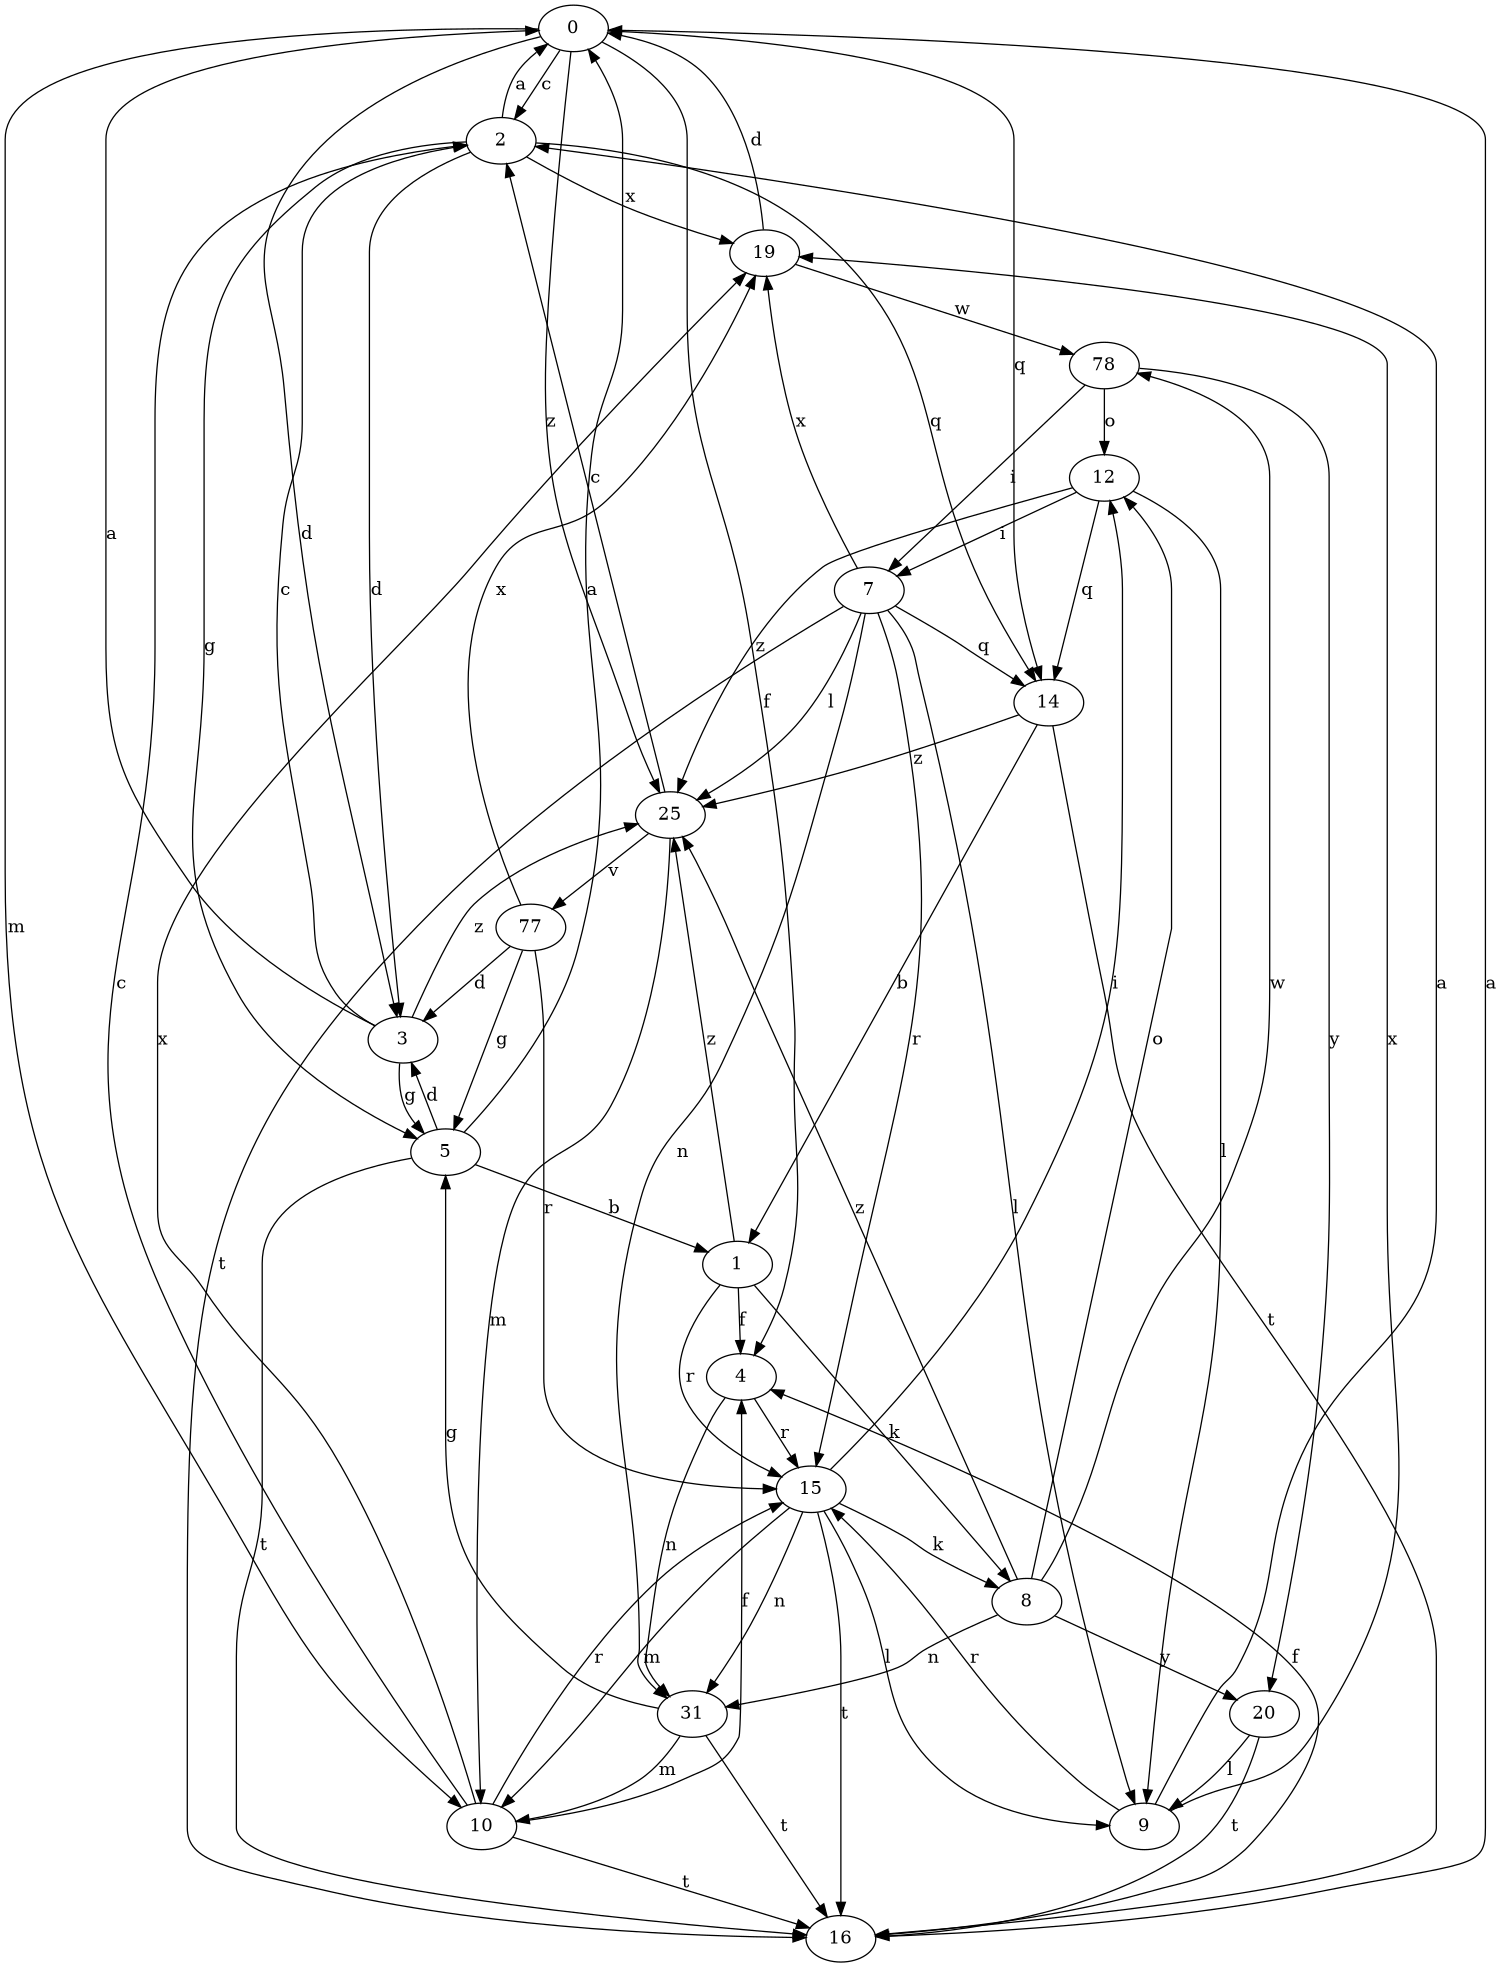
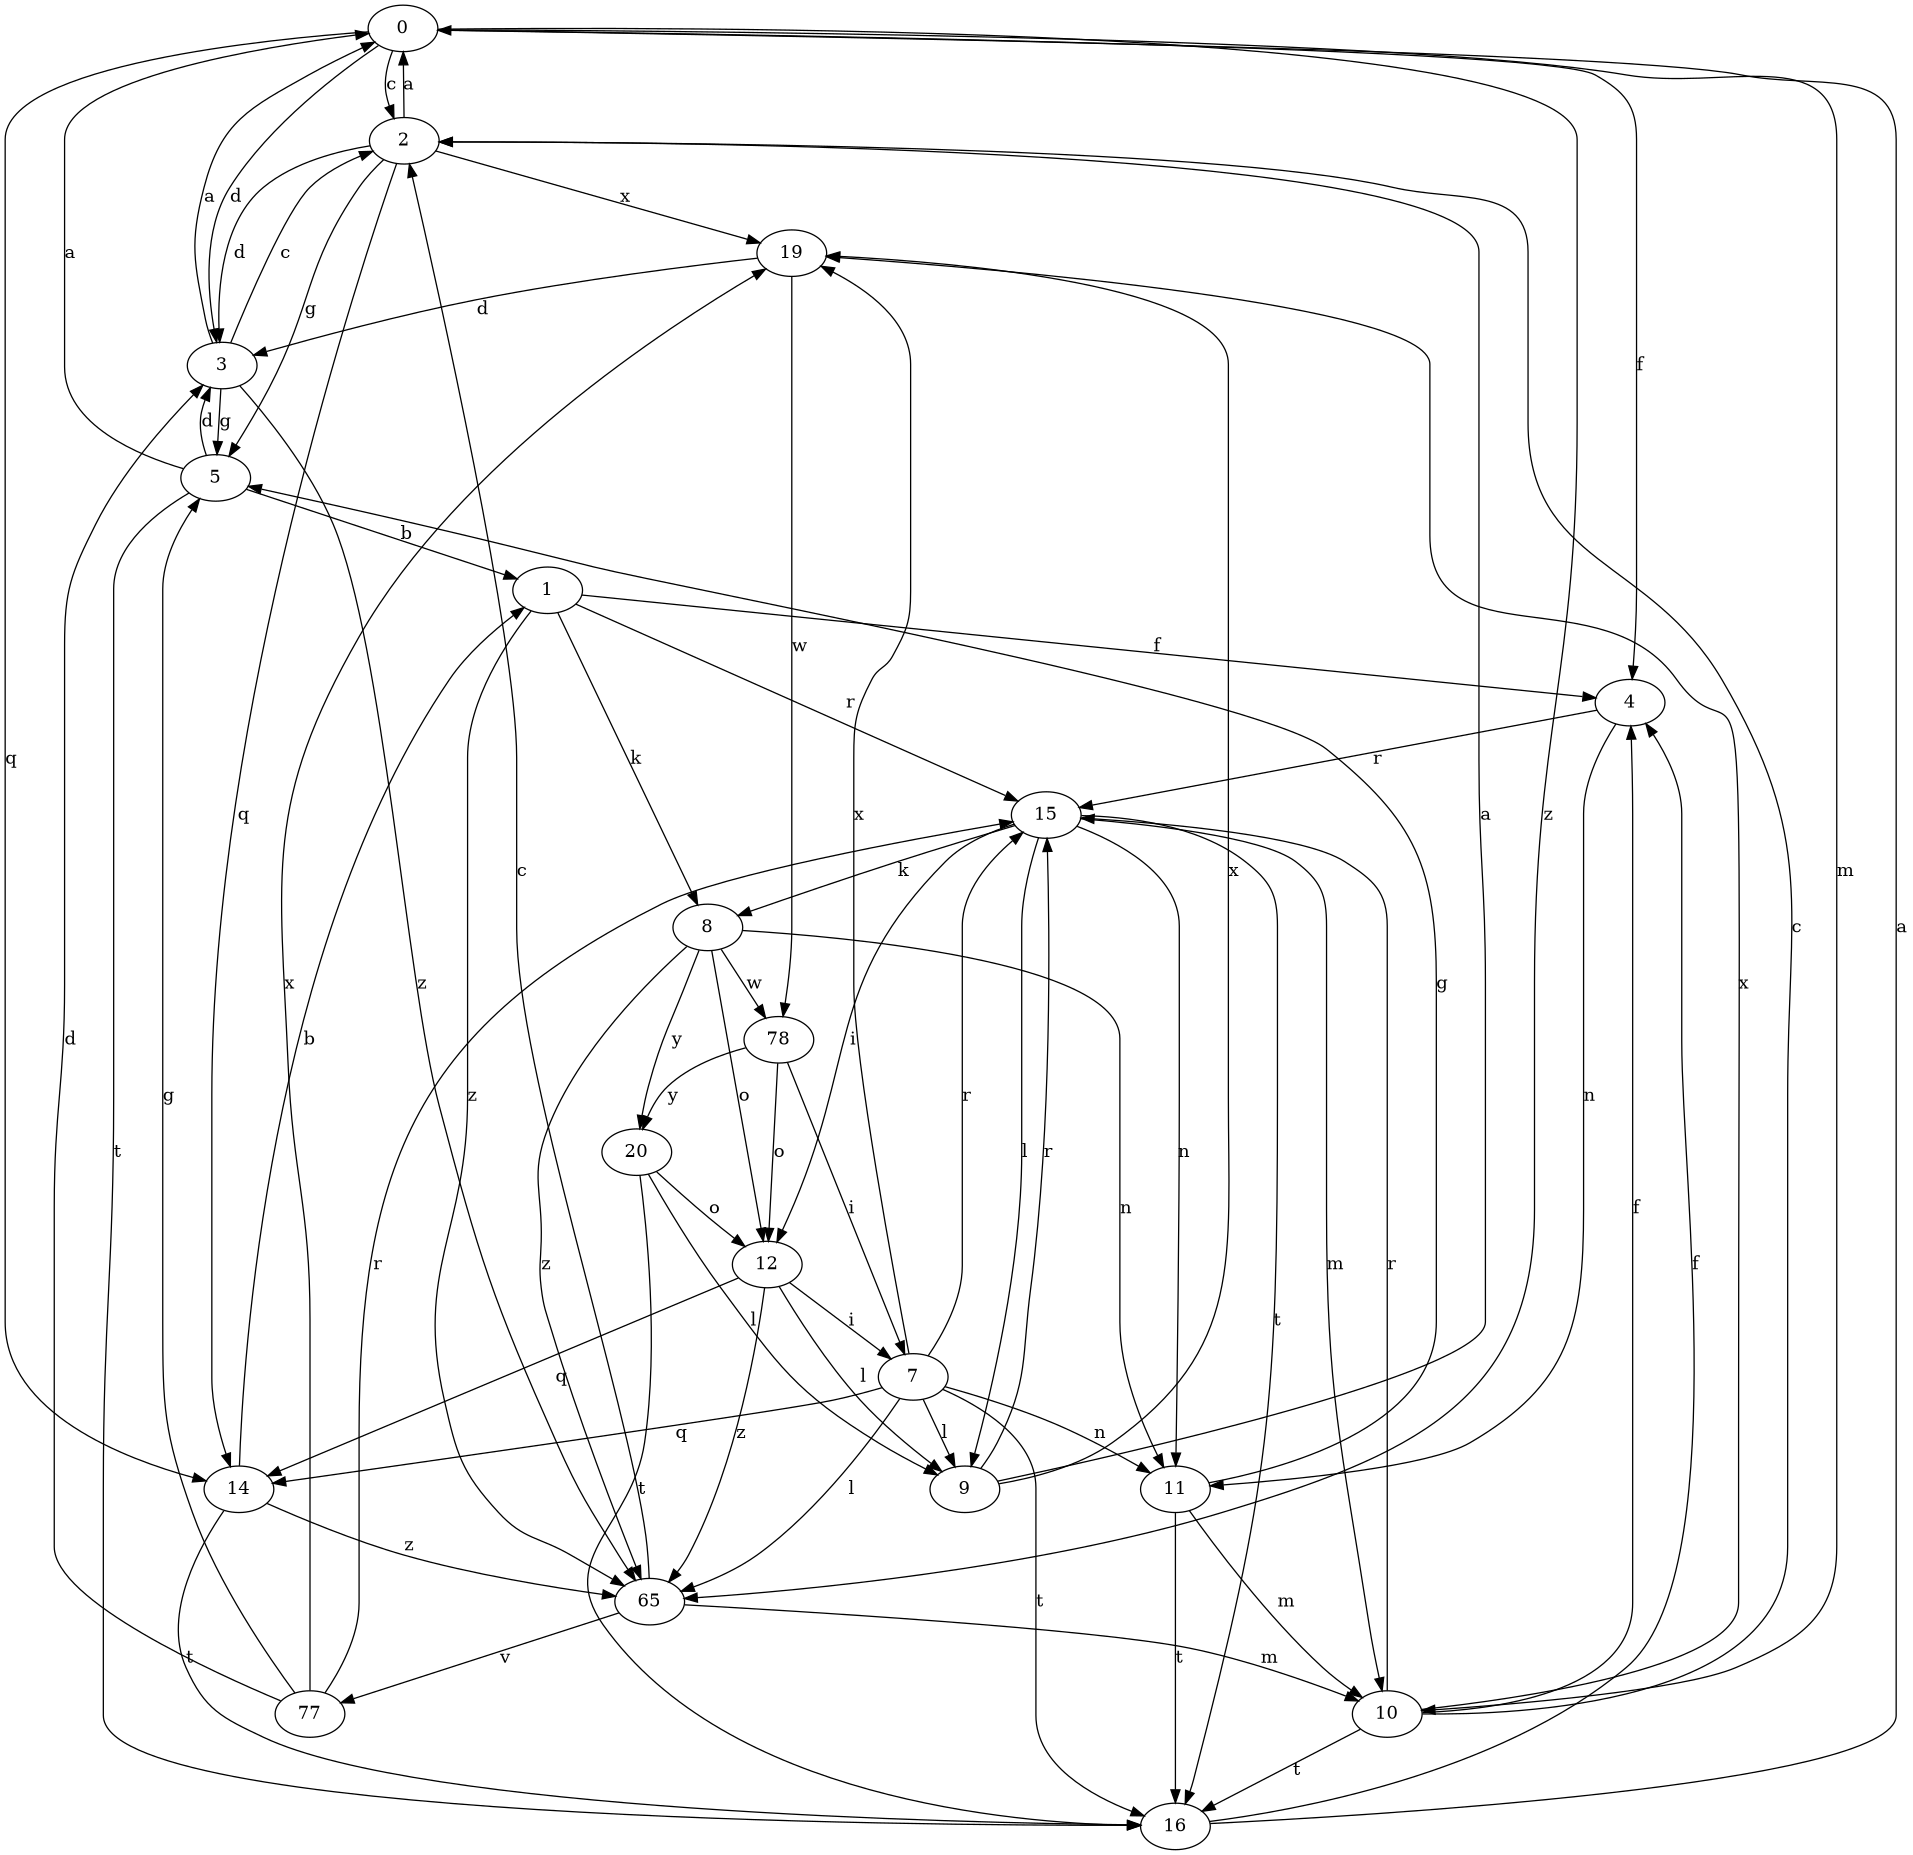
(727, 104) -> (510, 293)
(670, 815) -> (650, 1602)
none -> (695, 1206)
(692, 1714) -> (1175, 1489)
